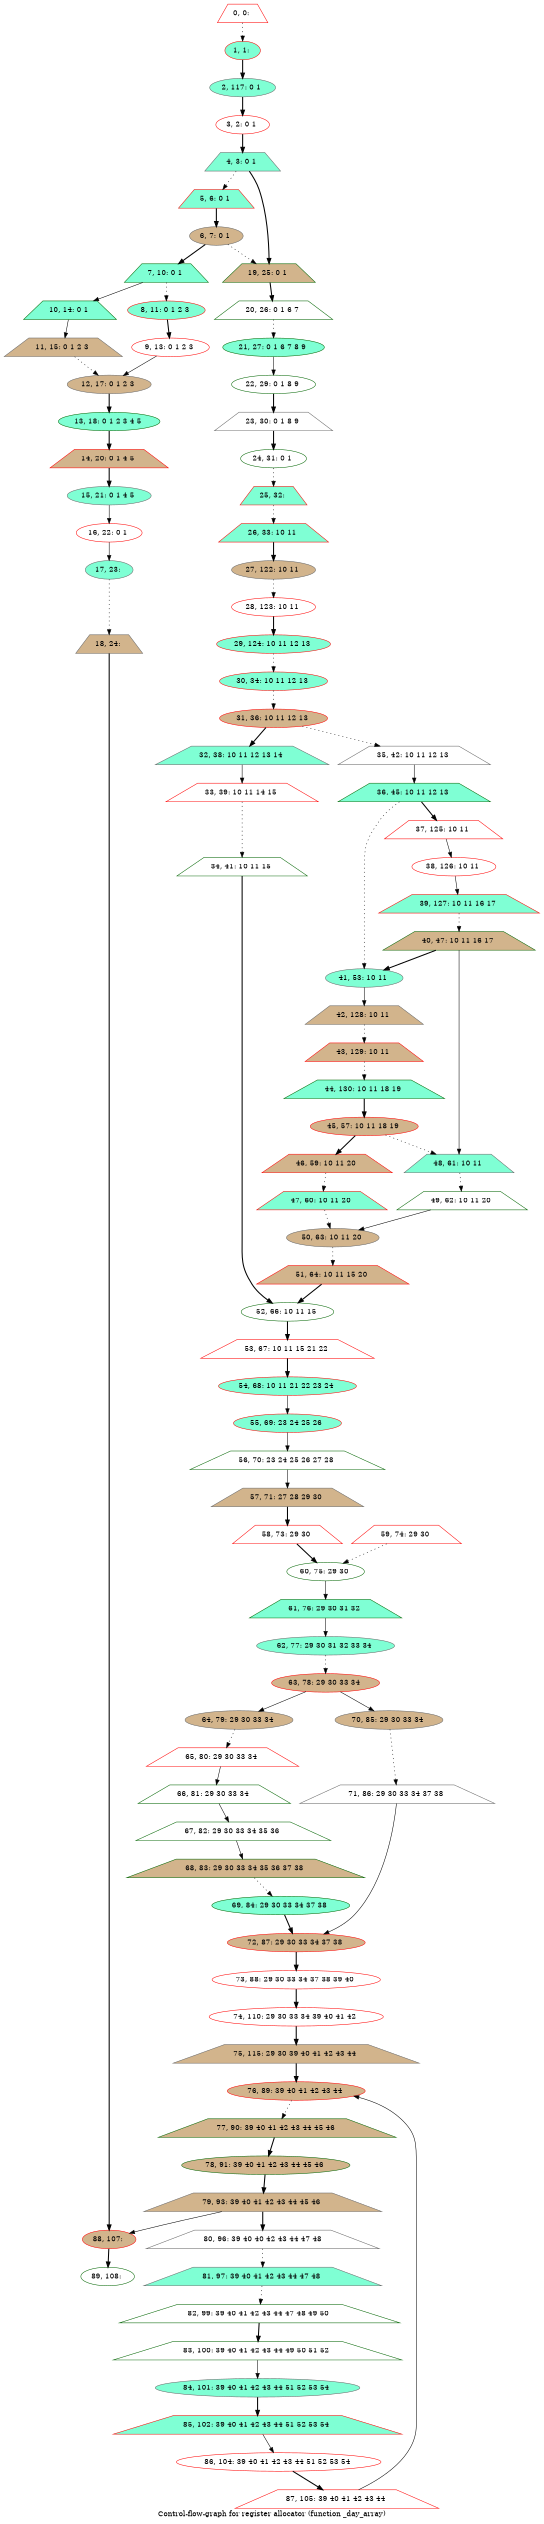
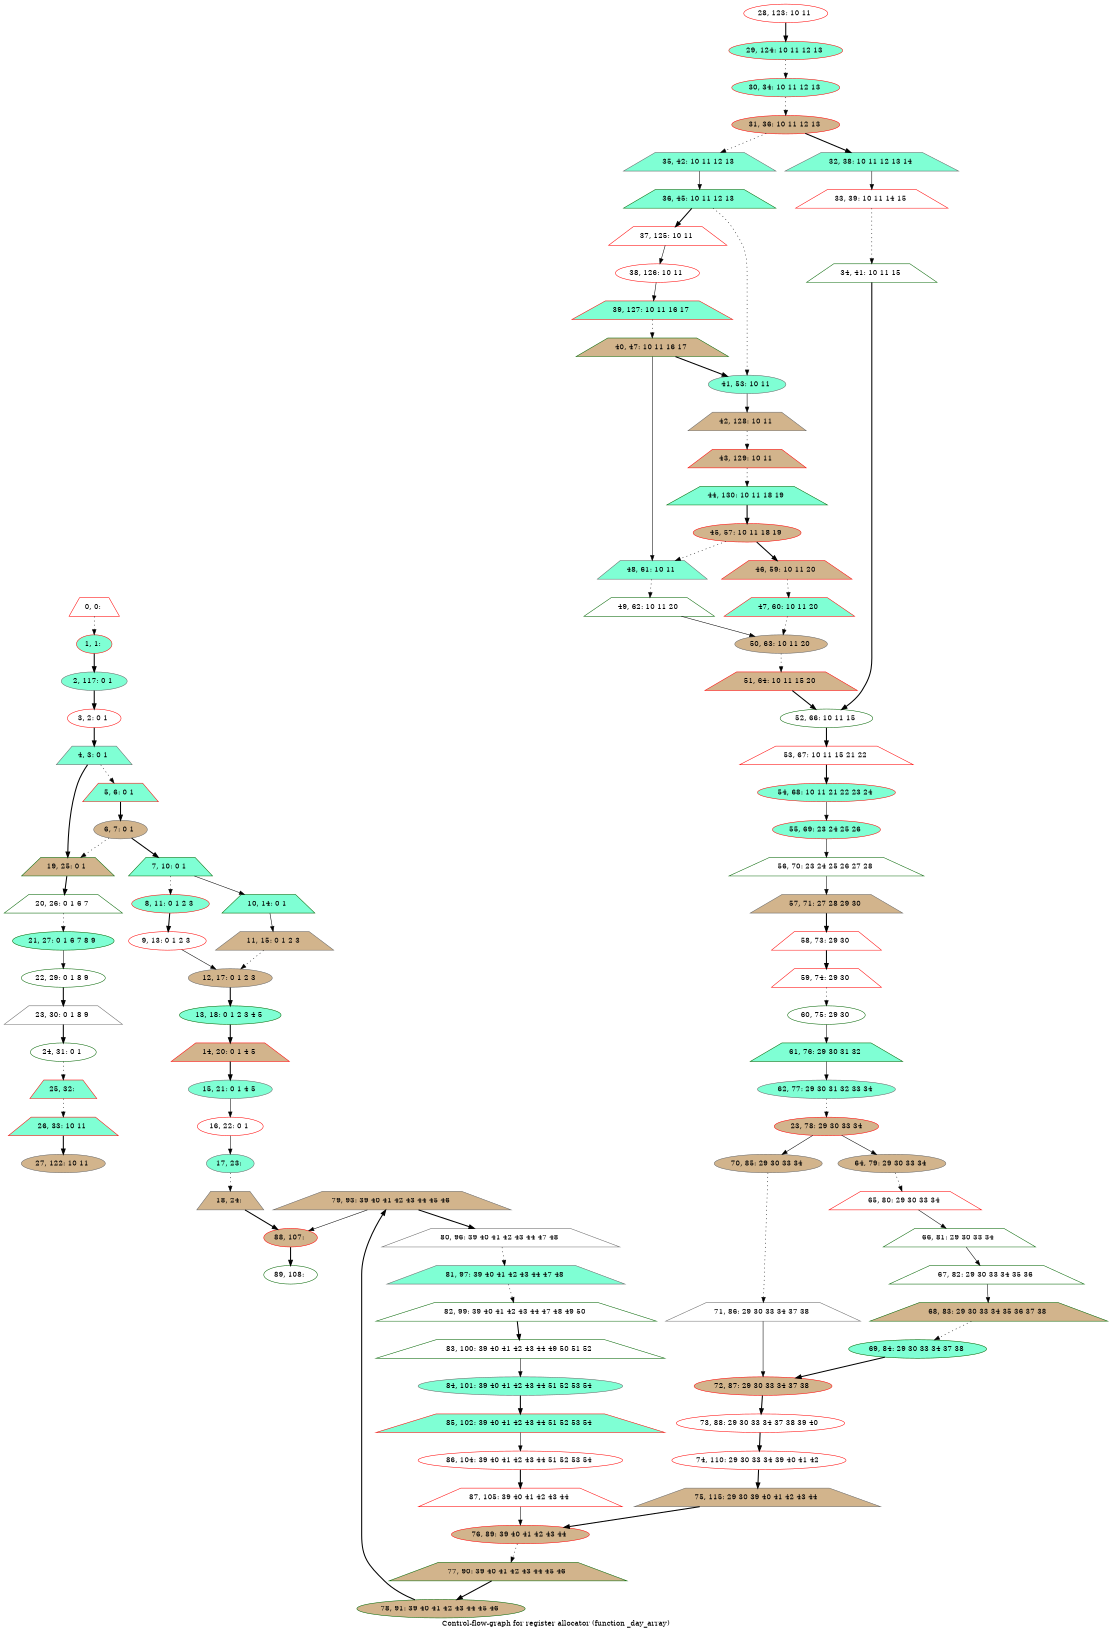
(274, 586) -> none
(414, 755) -> (700, 162)
(305, 1551) -> (826, 957)
(326, 1683) -> (826, 1126)
(263, 2239) -> (501, 1238)
